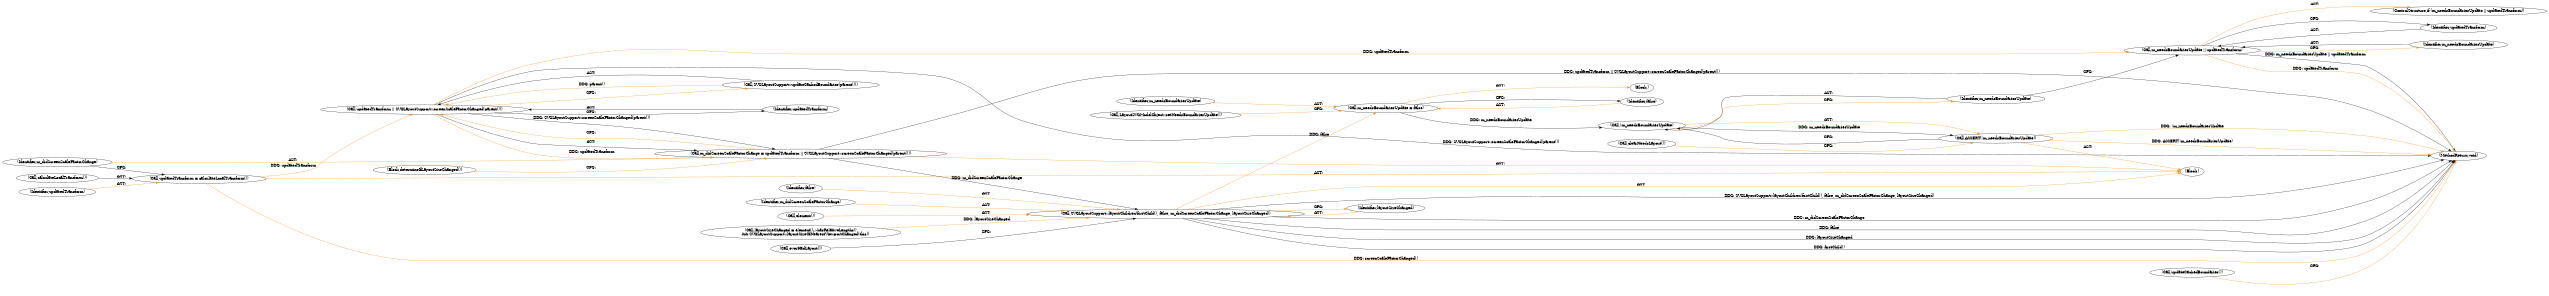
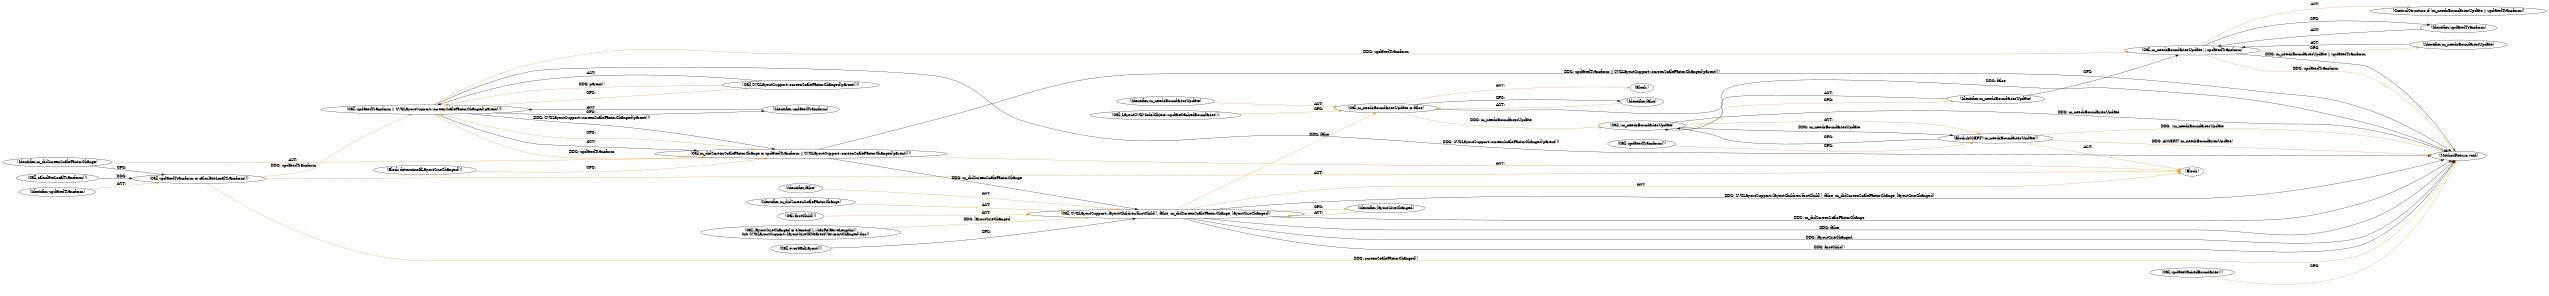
none -> (1936, 83)
(801, 85) -> (801, 85)
(1166, 115) -> (1166, 115)
none -> (2060, 115)
(1499, 127) -> (1499, 127)
(1996, 138) -> (1996, 138)
(1642, 144) -> (1642, 144)
(122, 177) -> (122, 177)
(801, 216) -> (801, 216)
